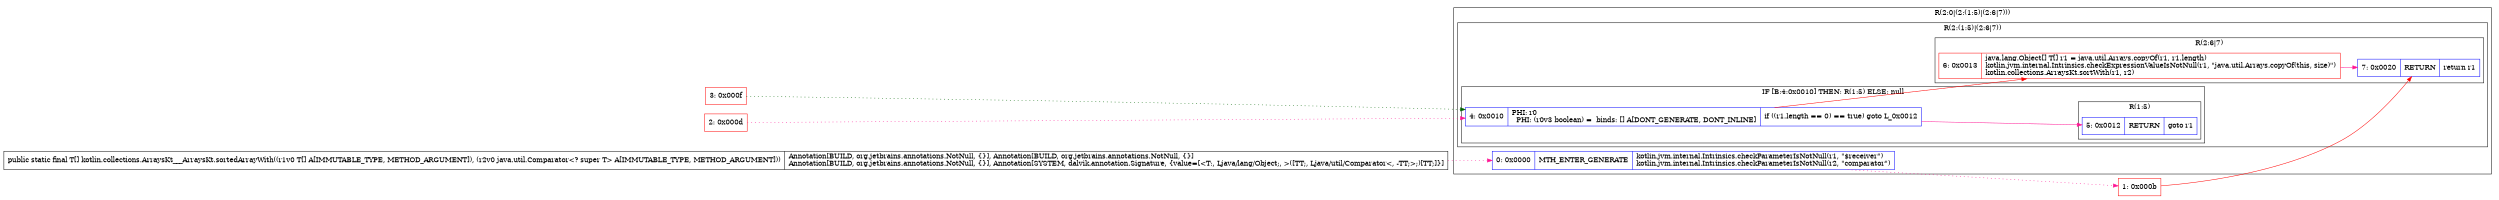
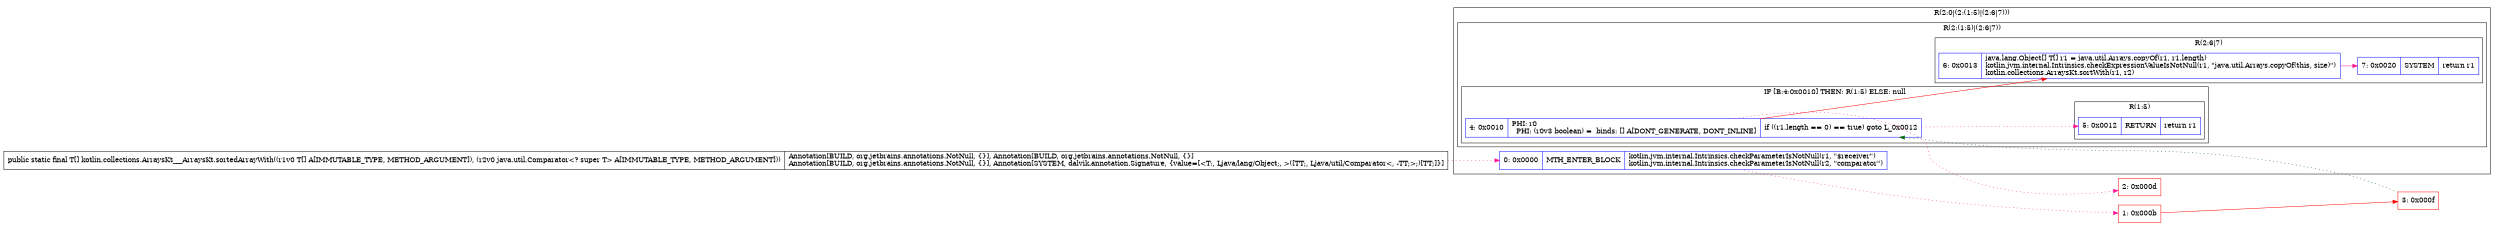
(2140, 66) -> (2140, 66)
(2420, 68) -> (2419, 66)
(1104, 120) -> (1930, 157)
(1999, 123) -> (1998, 127)
(2181, 126) -> (2181, 126)
(2297, 159) -> (2277, 207)
(1584, 160) -> (1584, 160)
